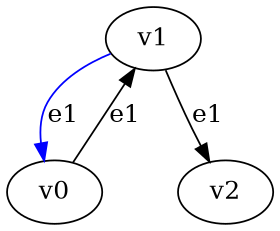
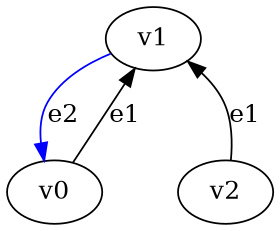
(183, 108) -> (228, 113)
(63, 115) -> (63, 115)
